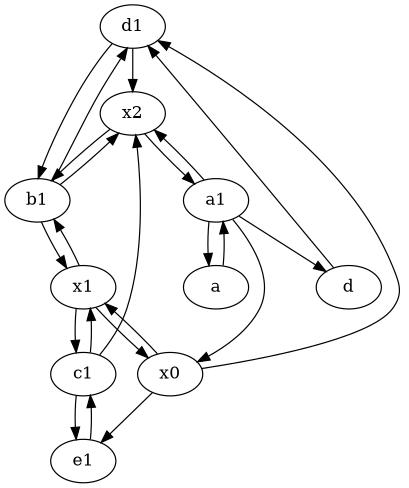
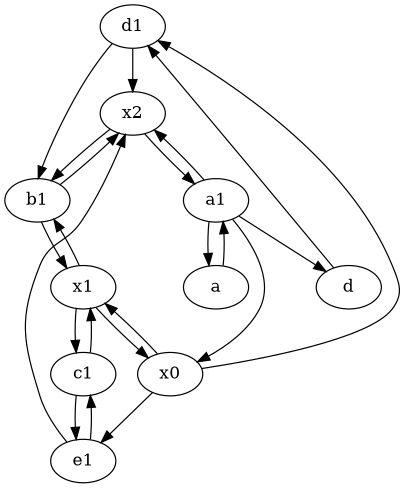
(85, 119) -> none
(138, 255) -> (33, 285)
